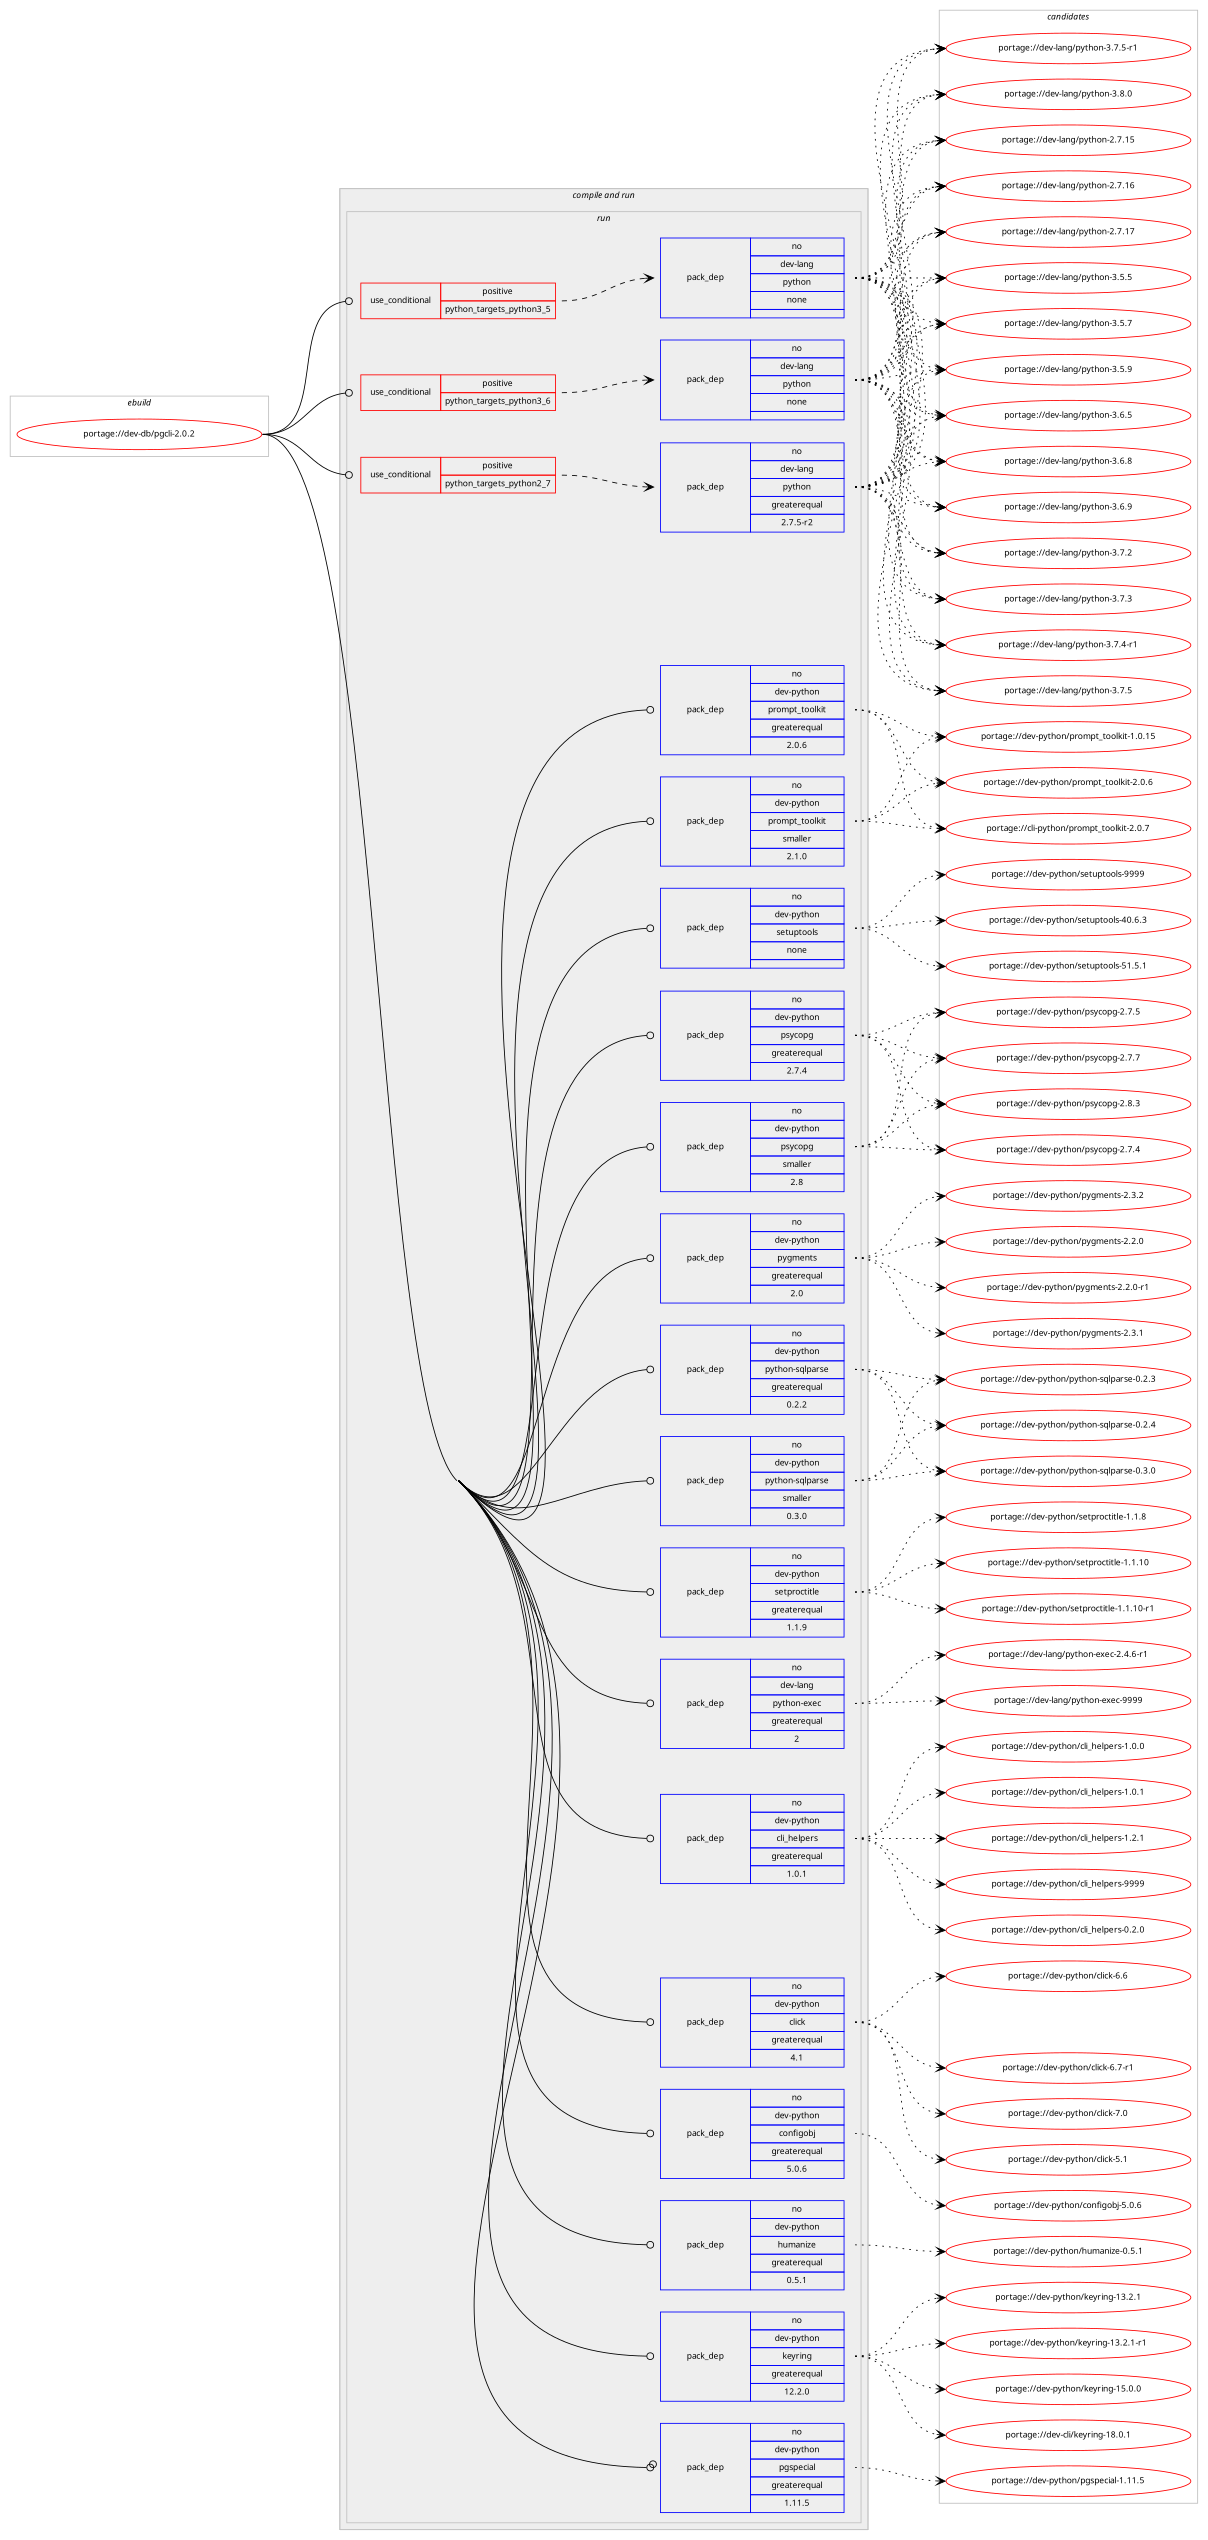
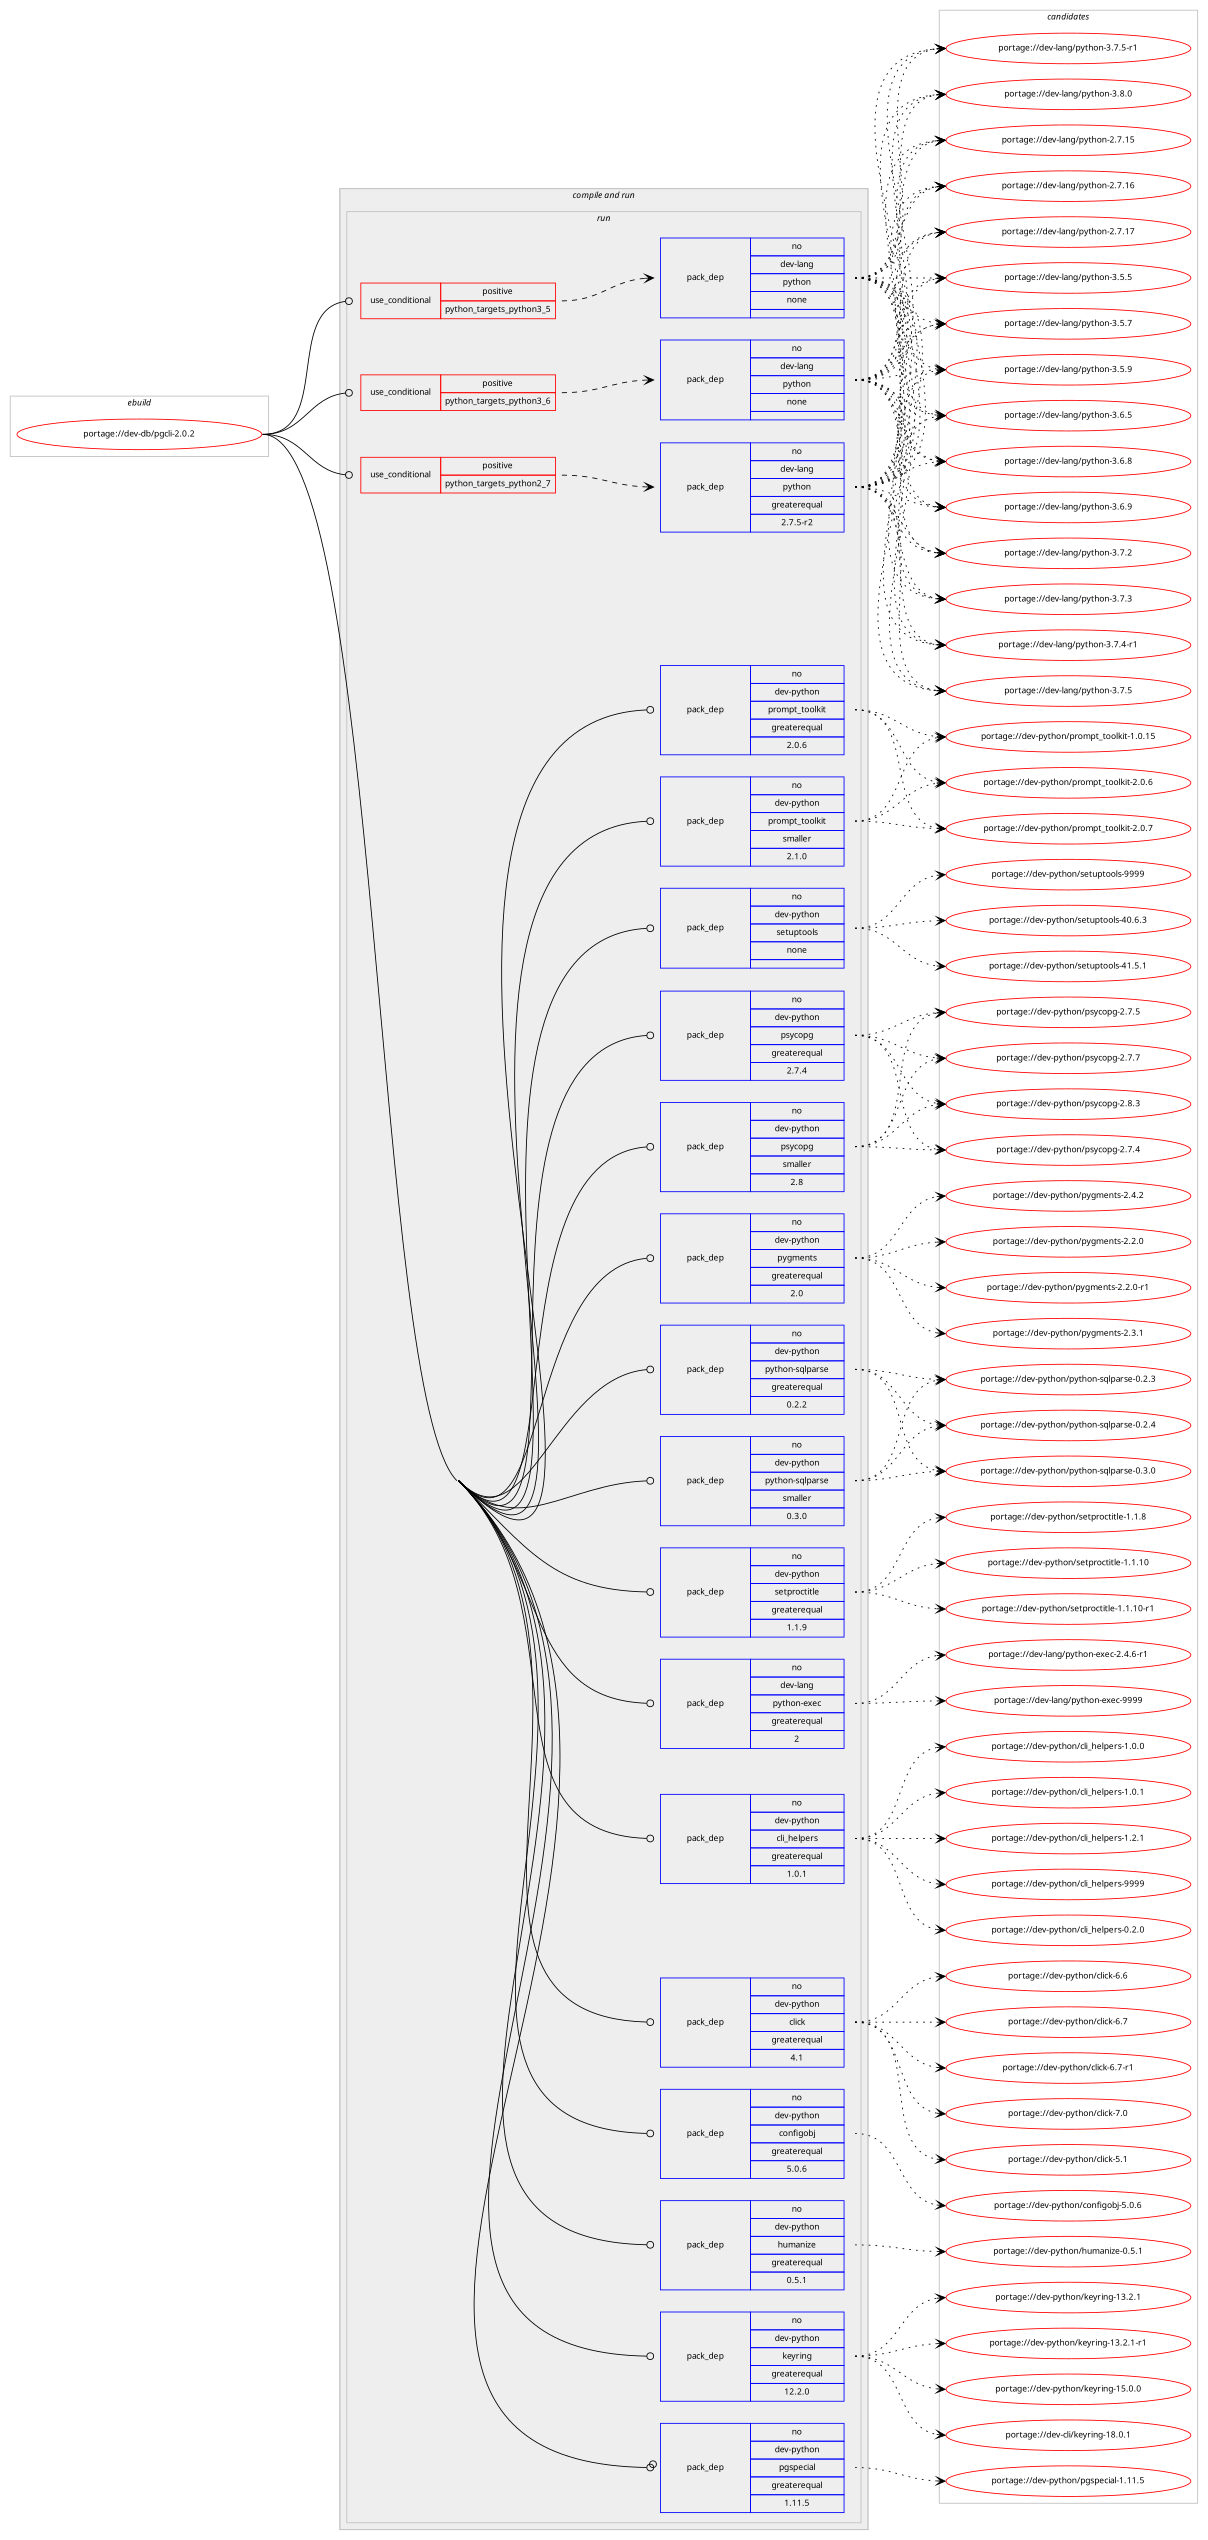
(1068, 829) -> (1068, 829)
(1068, 966) -> (1068, 966)
(1068, 1196) -> (1068, 1196)
none -> (1068, 2022)
